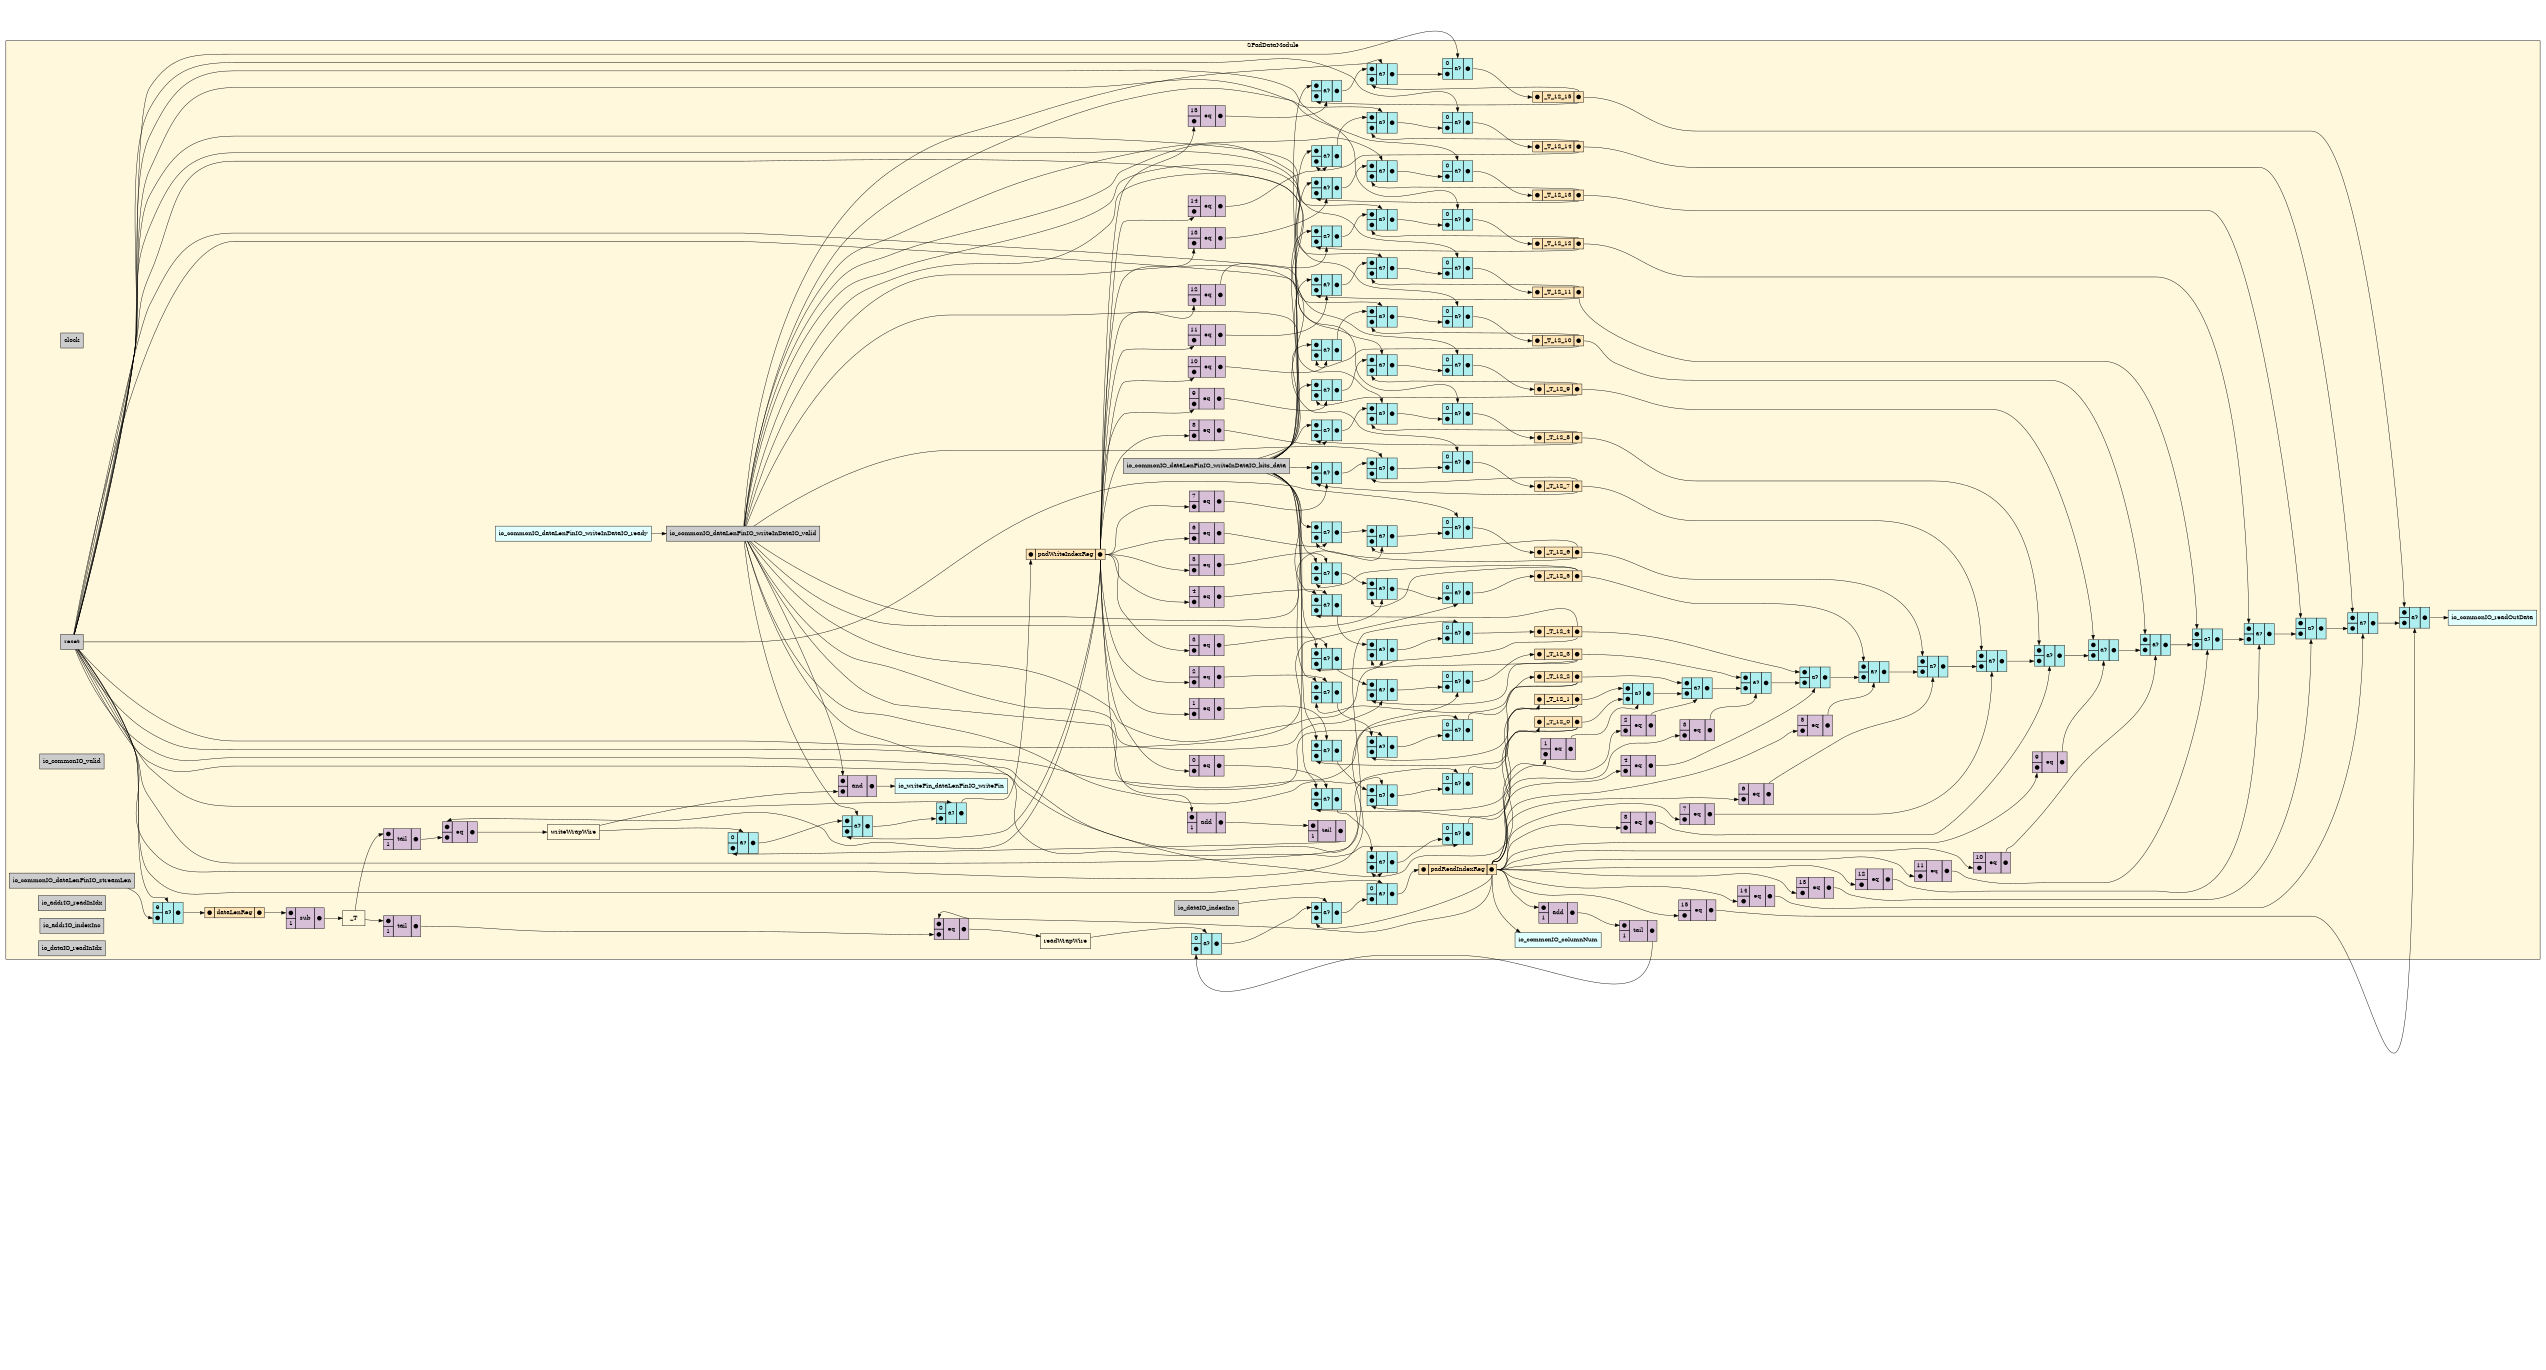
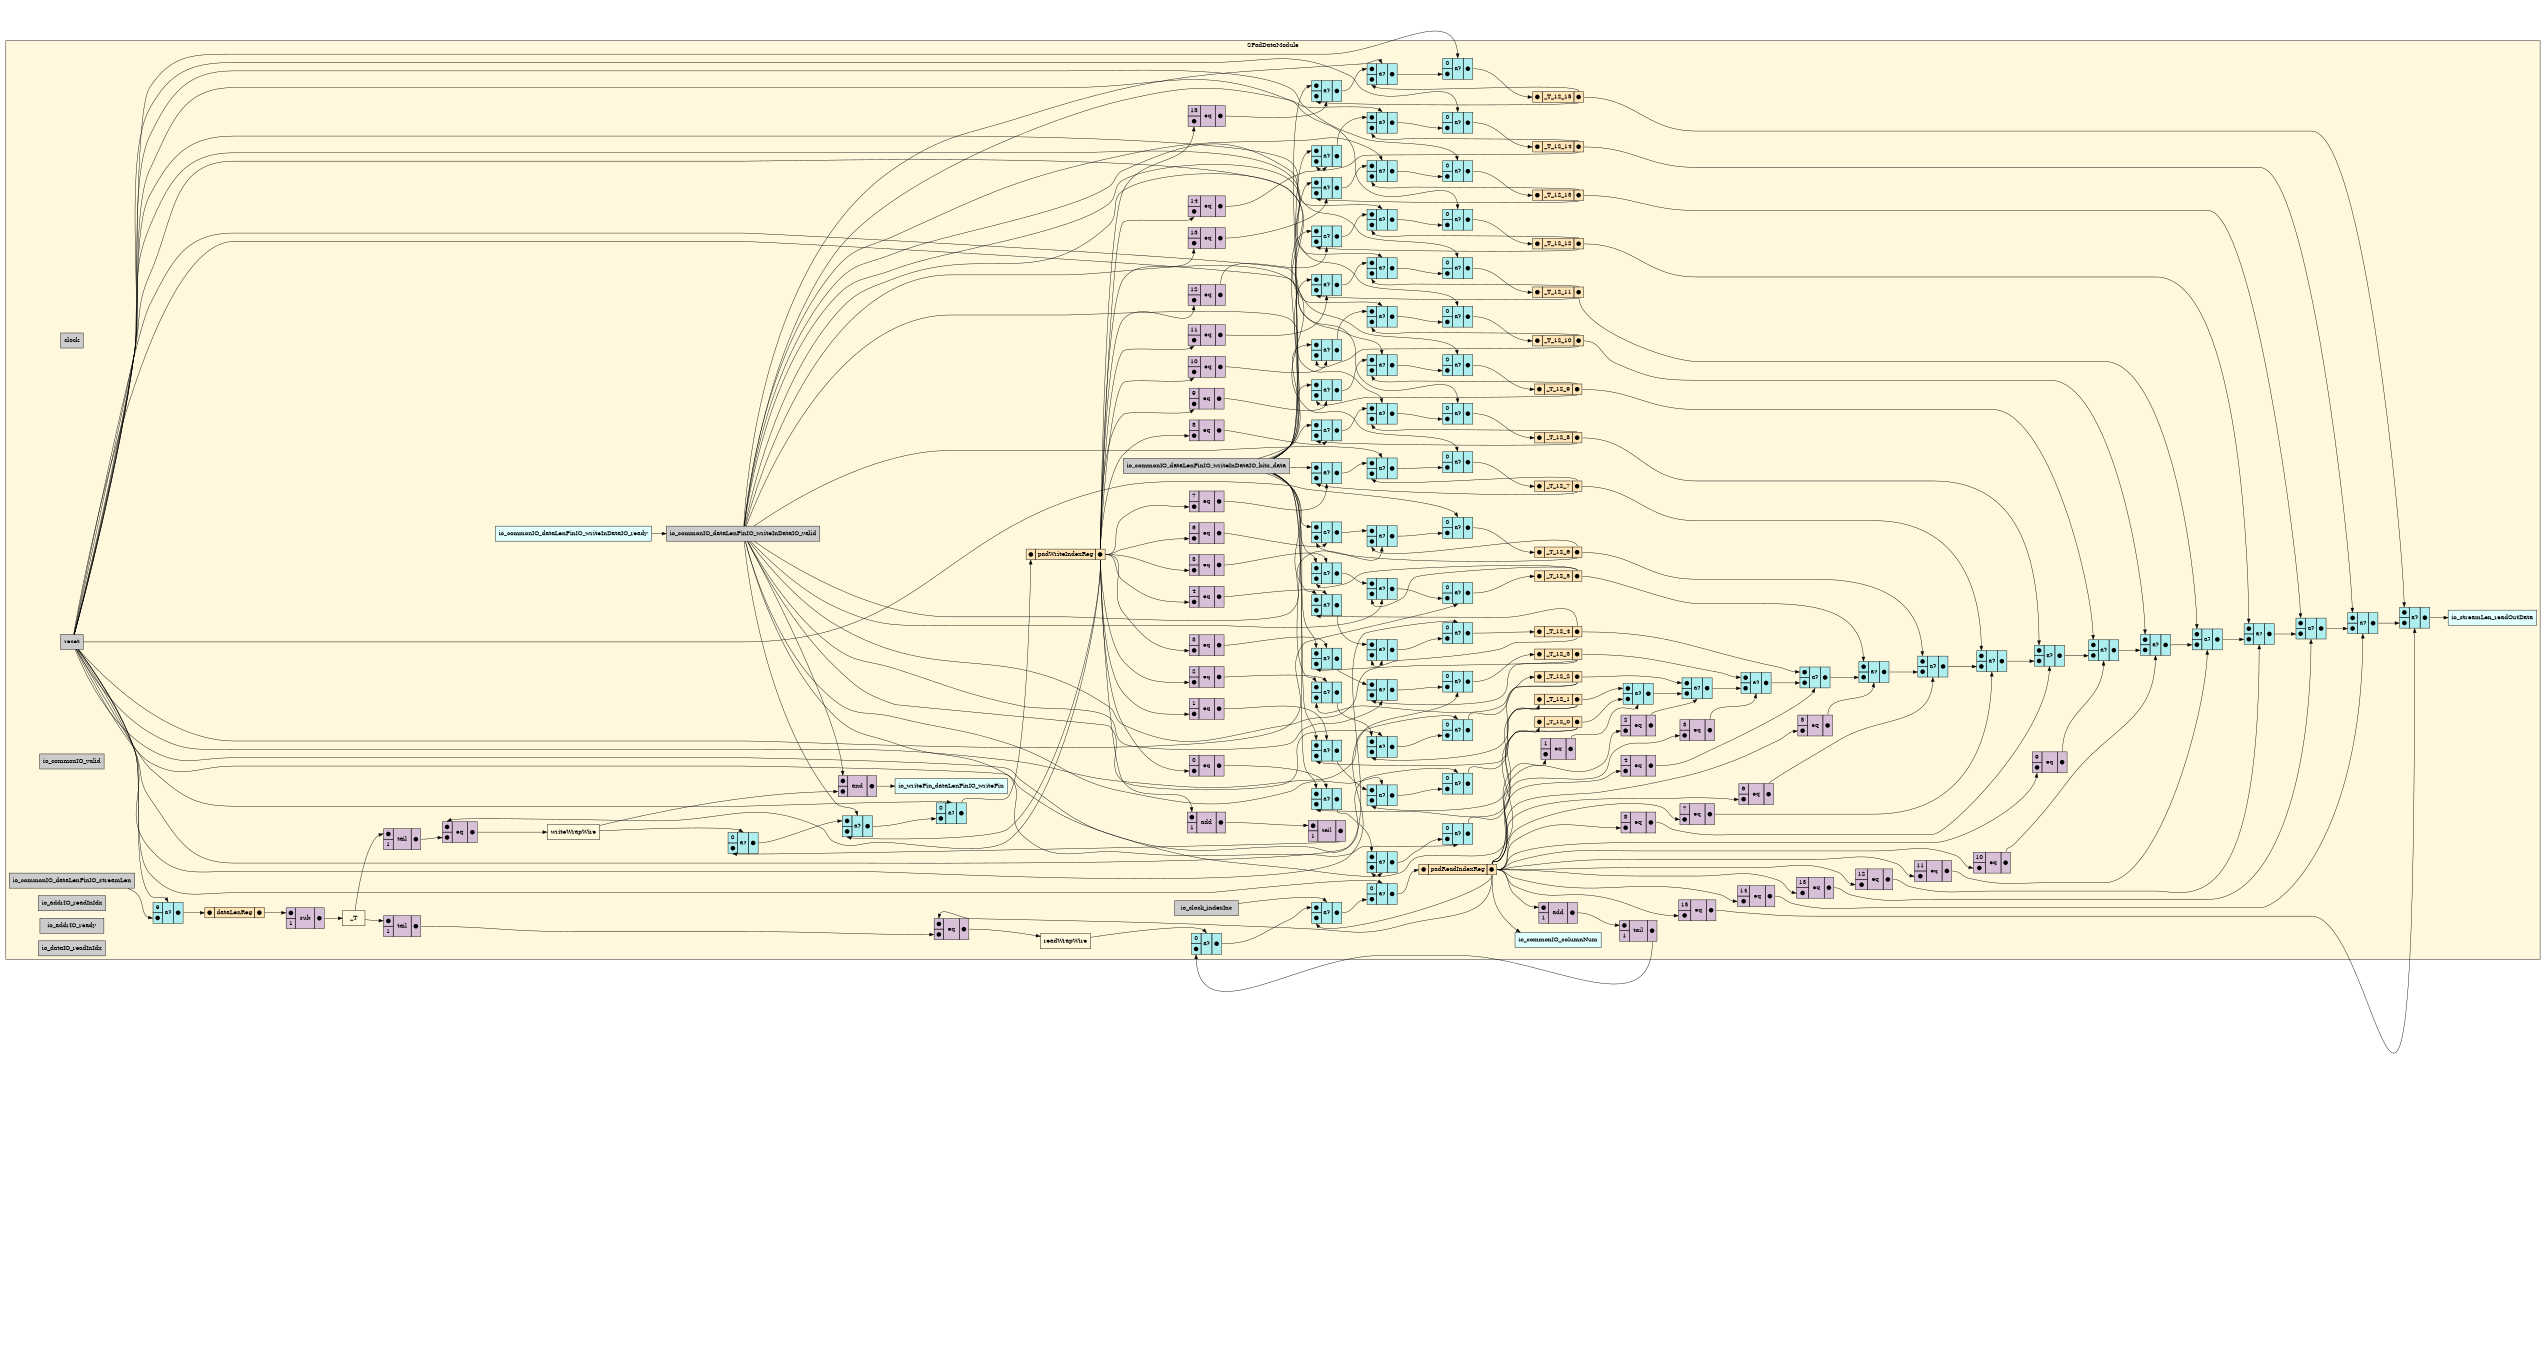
(2492, 618) -> (2492, 618)
(1207, 908) -> (1207, 908)
(72, 926) -> (72, 926)
